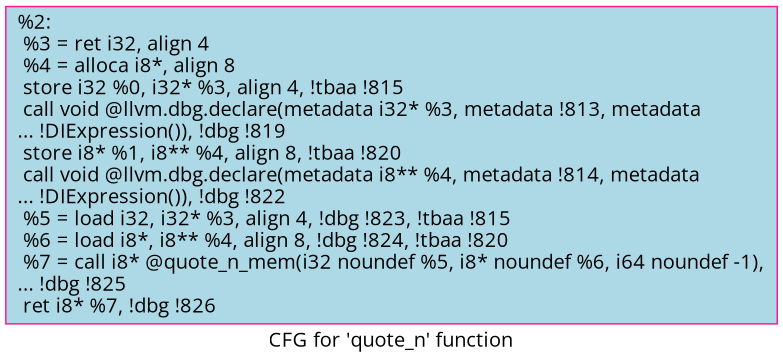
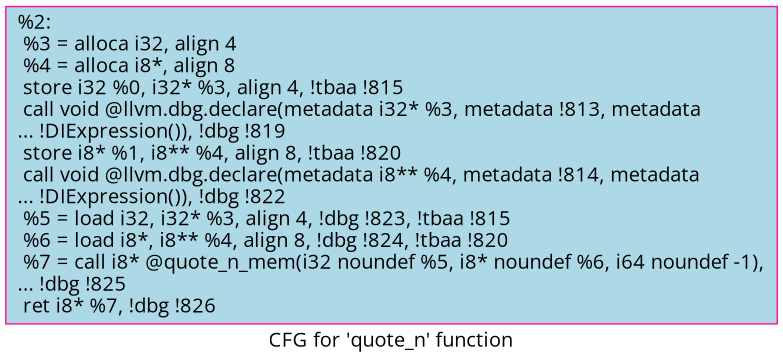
(114, 44) -> (127, 44)
